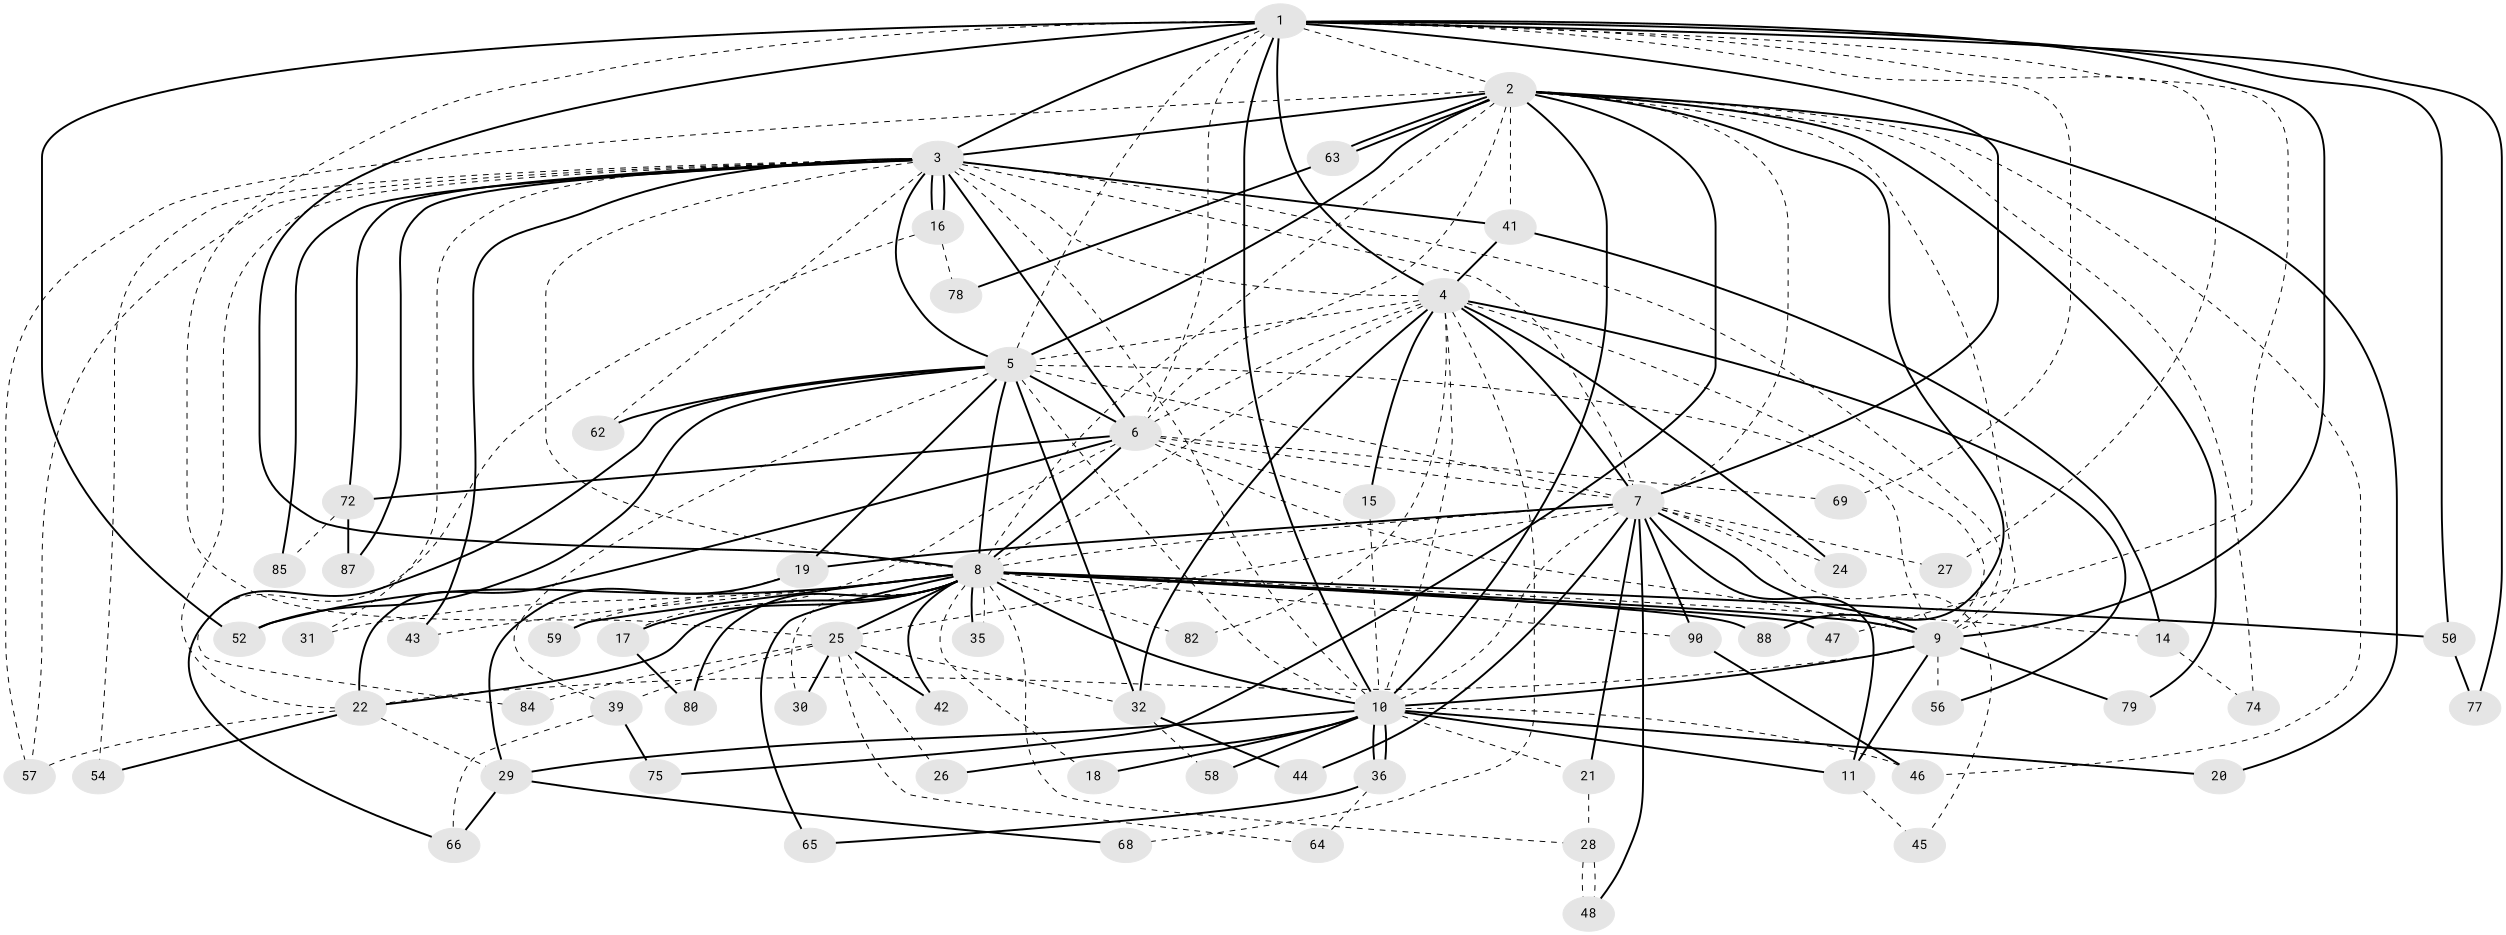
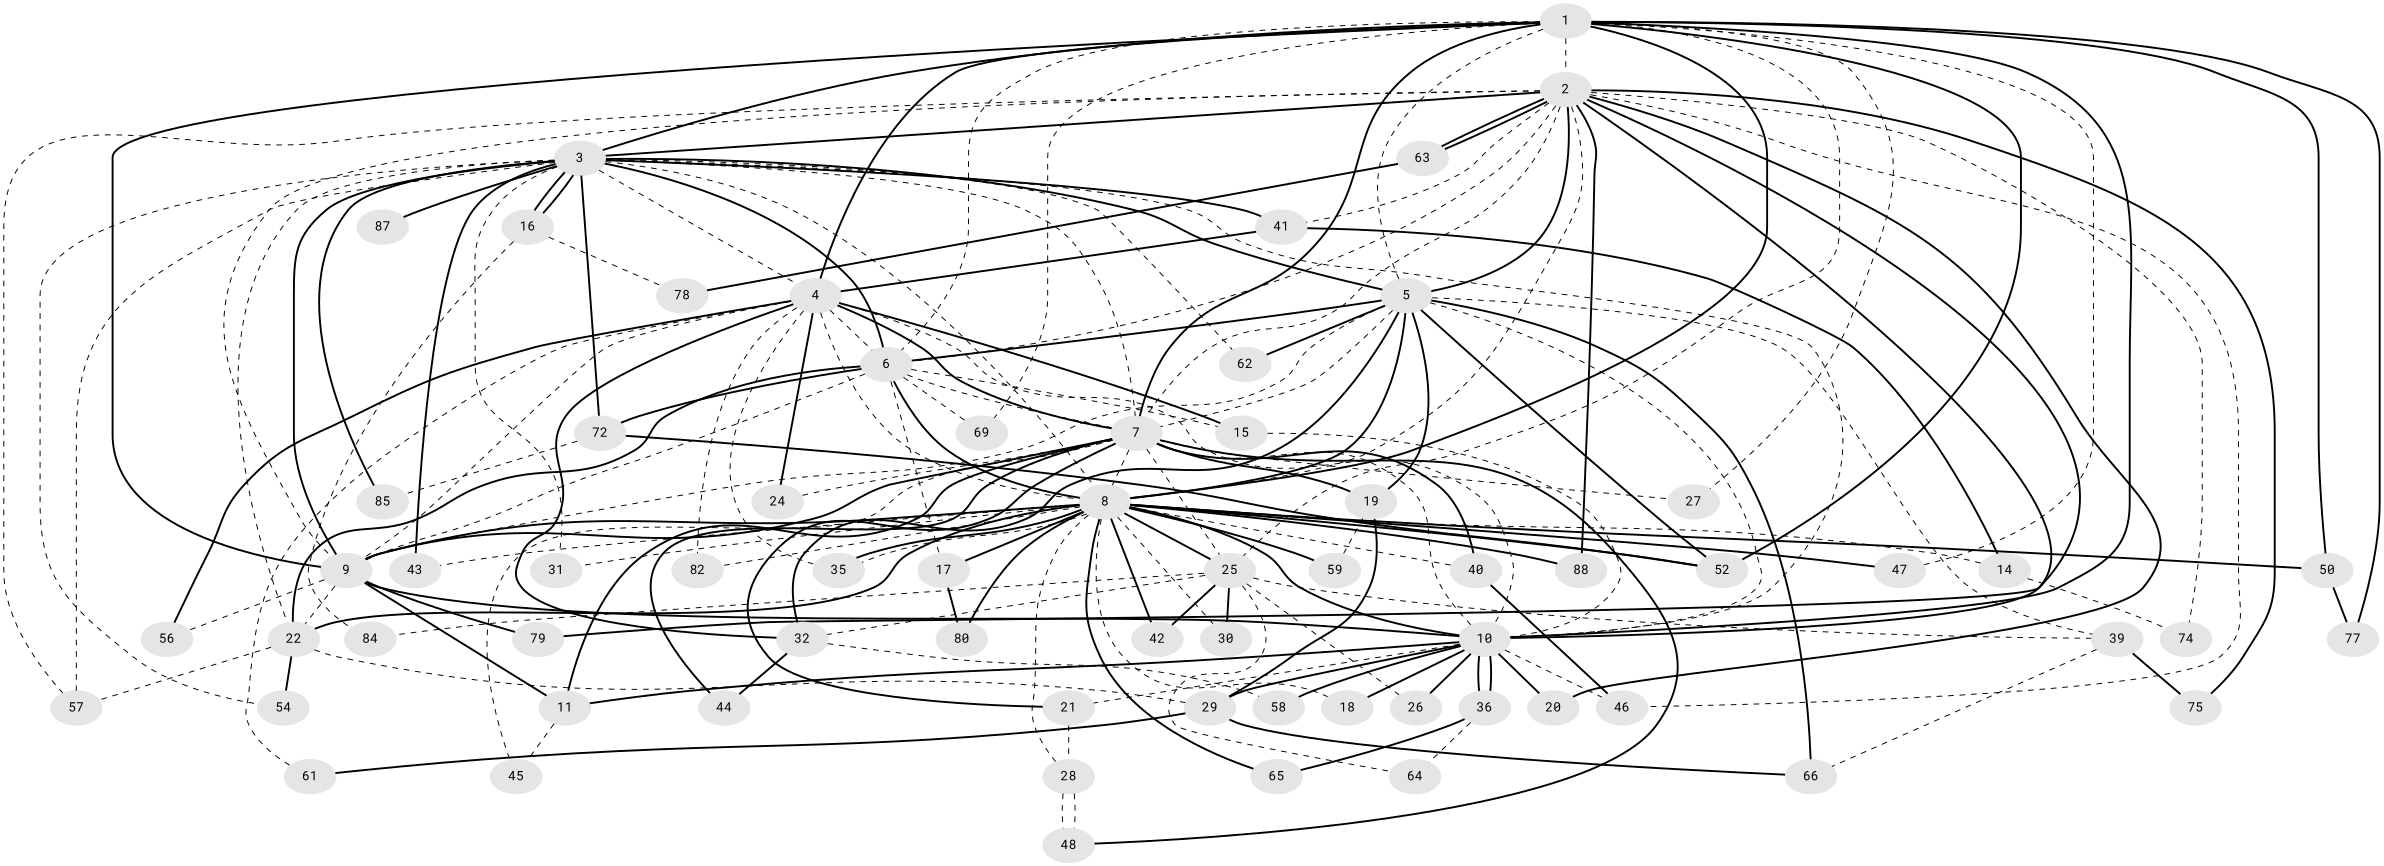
(1568, 276) -> (295, 264)
(1227, 330) -> (732, 450)
(348, 536) -> (1163, 488)
(1696, 639) -> (1476, 571)
(1126, 845) -> (310, 777)
